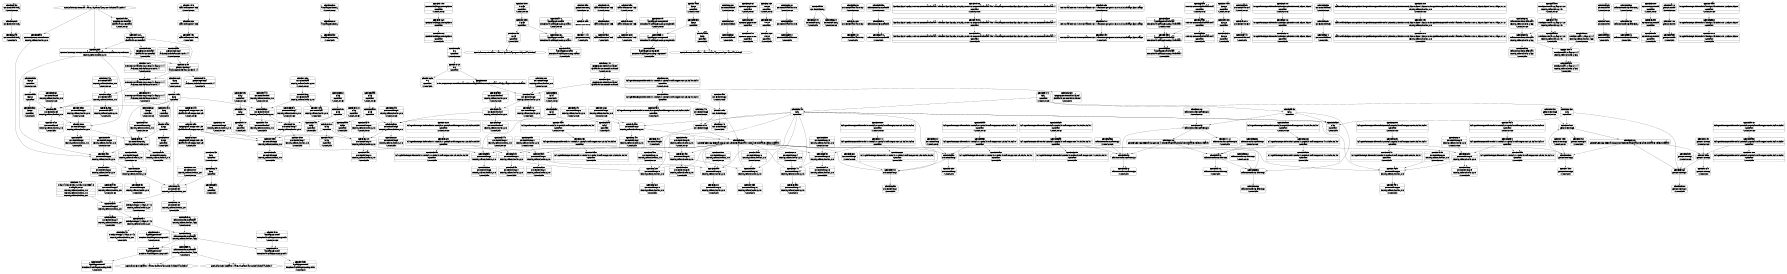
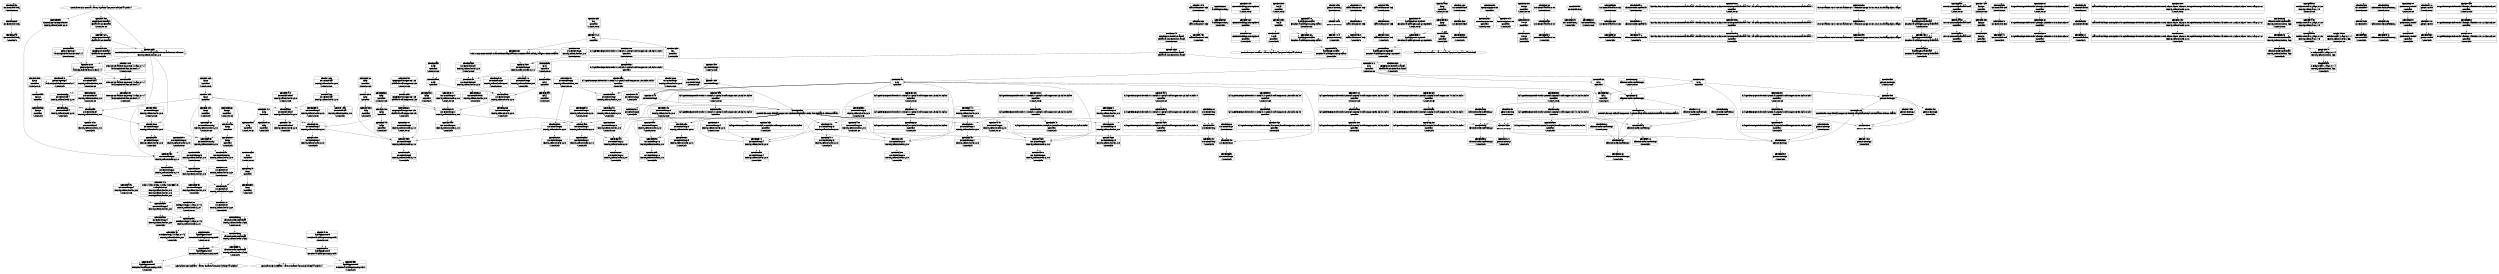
(330, 8) -> none
(748, 15) -> (1487, 14)
(552, 98) -> (545, 69)
(240, 104) -> (257, 118)
(376, 149) -> (480, 134)
